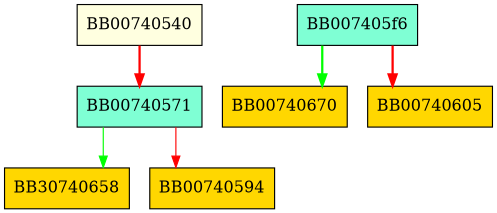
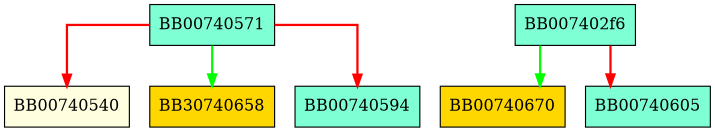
(357, 25) -> (575, 25)
(140, 60) -> (83, 25)
(430, 107) -> (648, 107)
(103, 142) -> (212, 60)
(176, 142) -> (341, 25)
(212, 188) -> (357, 107)
